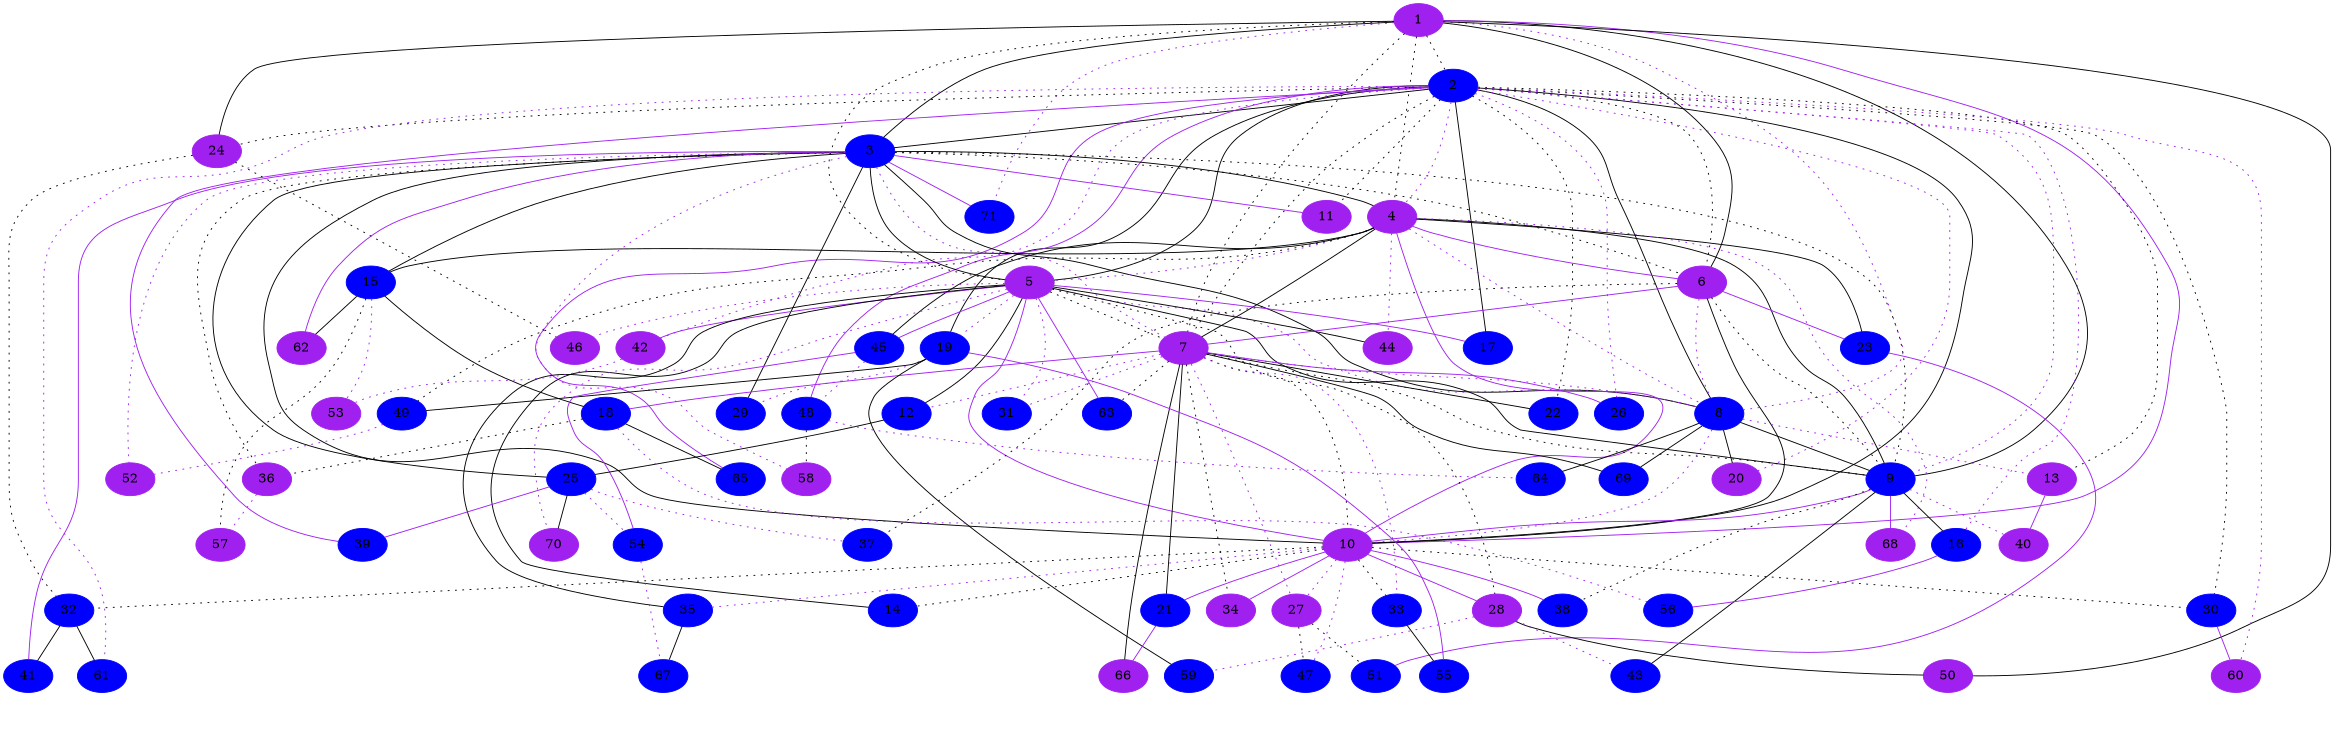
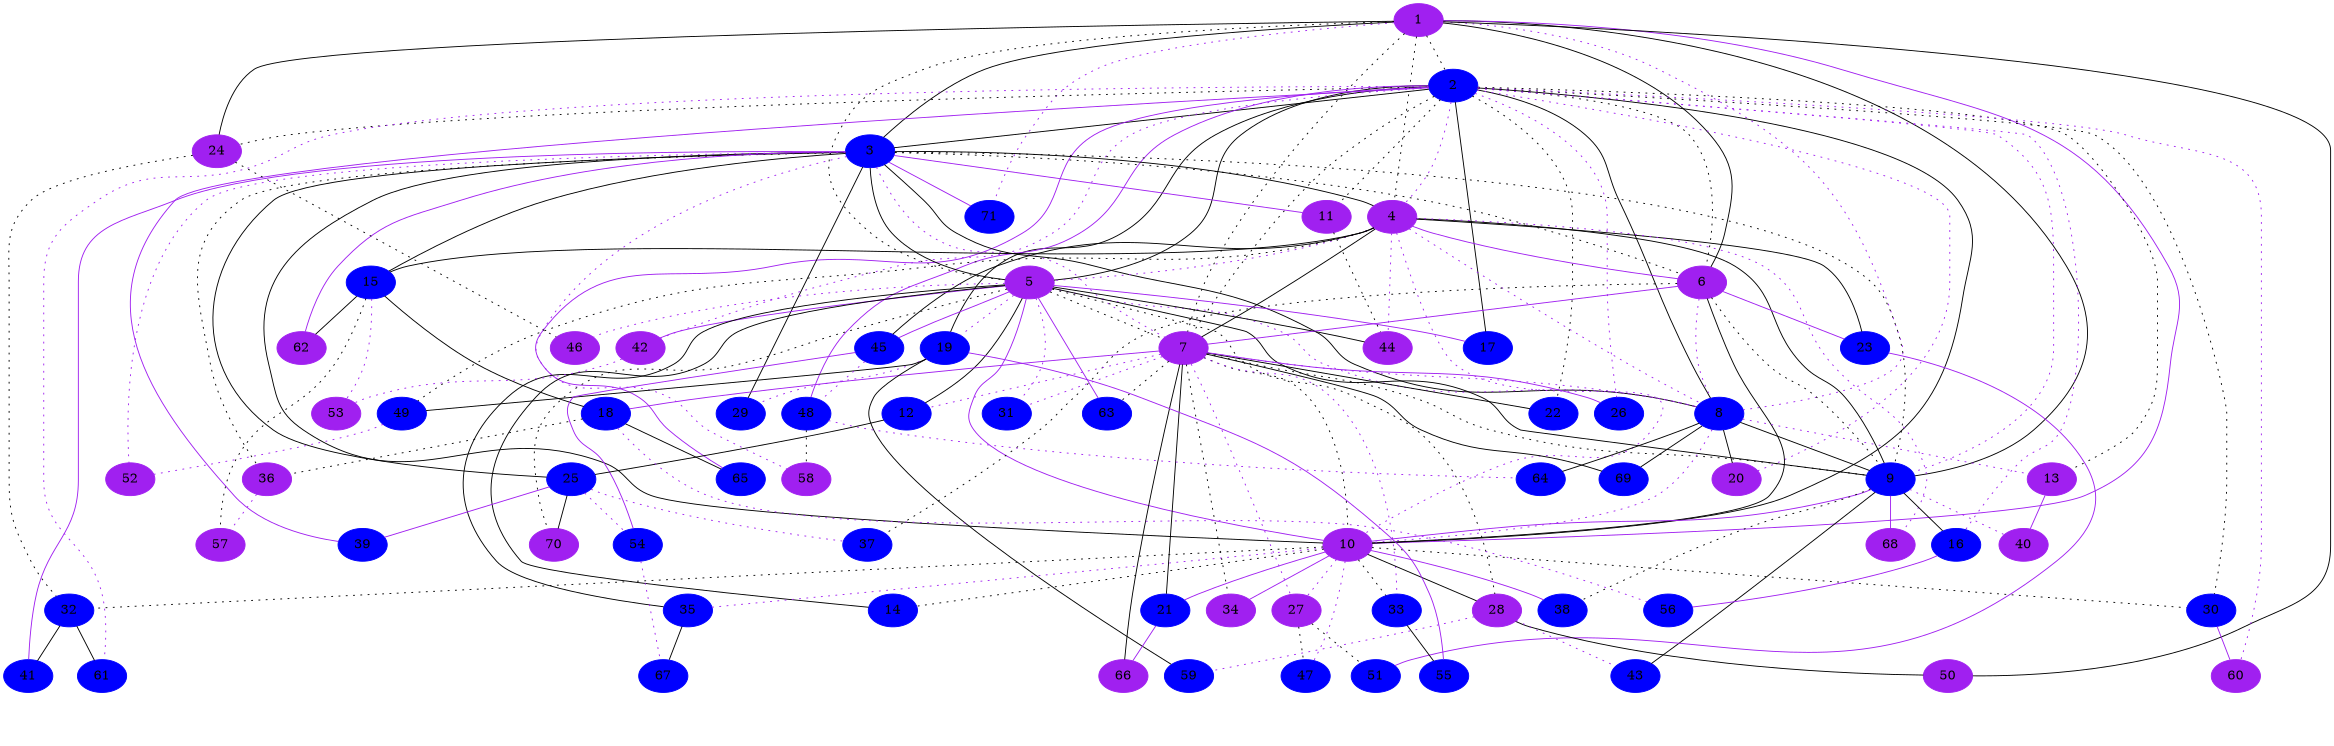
none -> (1357, 282)
(731, 366) -> (731, 366)
(1661, 412) -> (1661, 412)
(1430, 581) -> (1430, 581)
